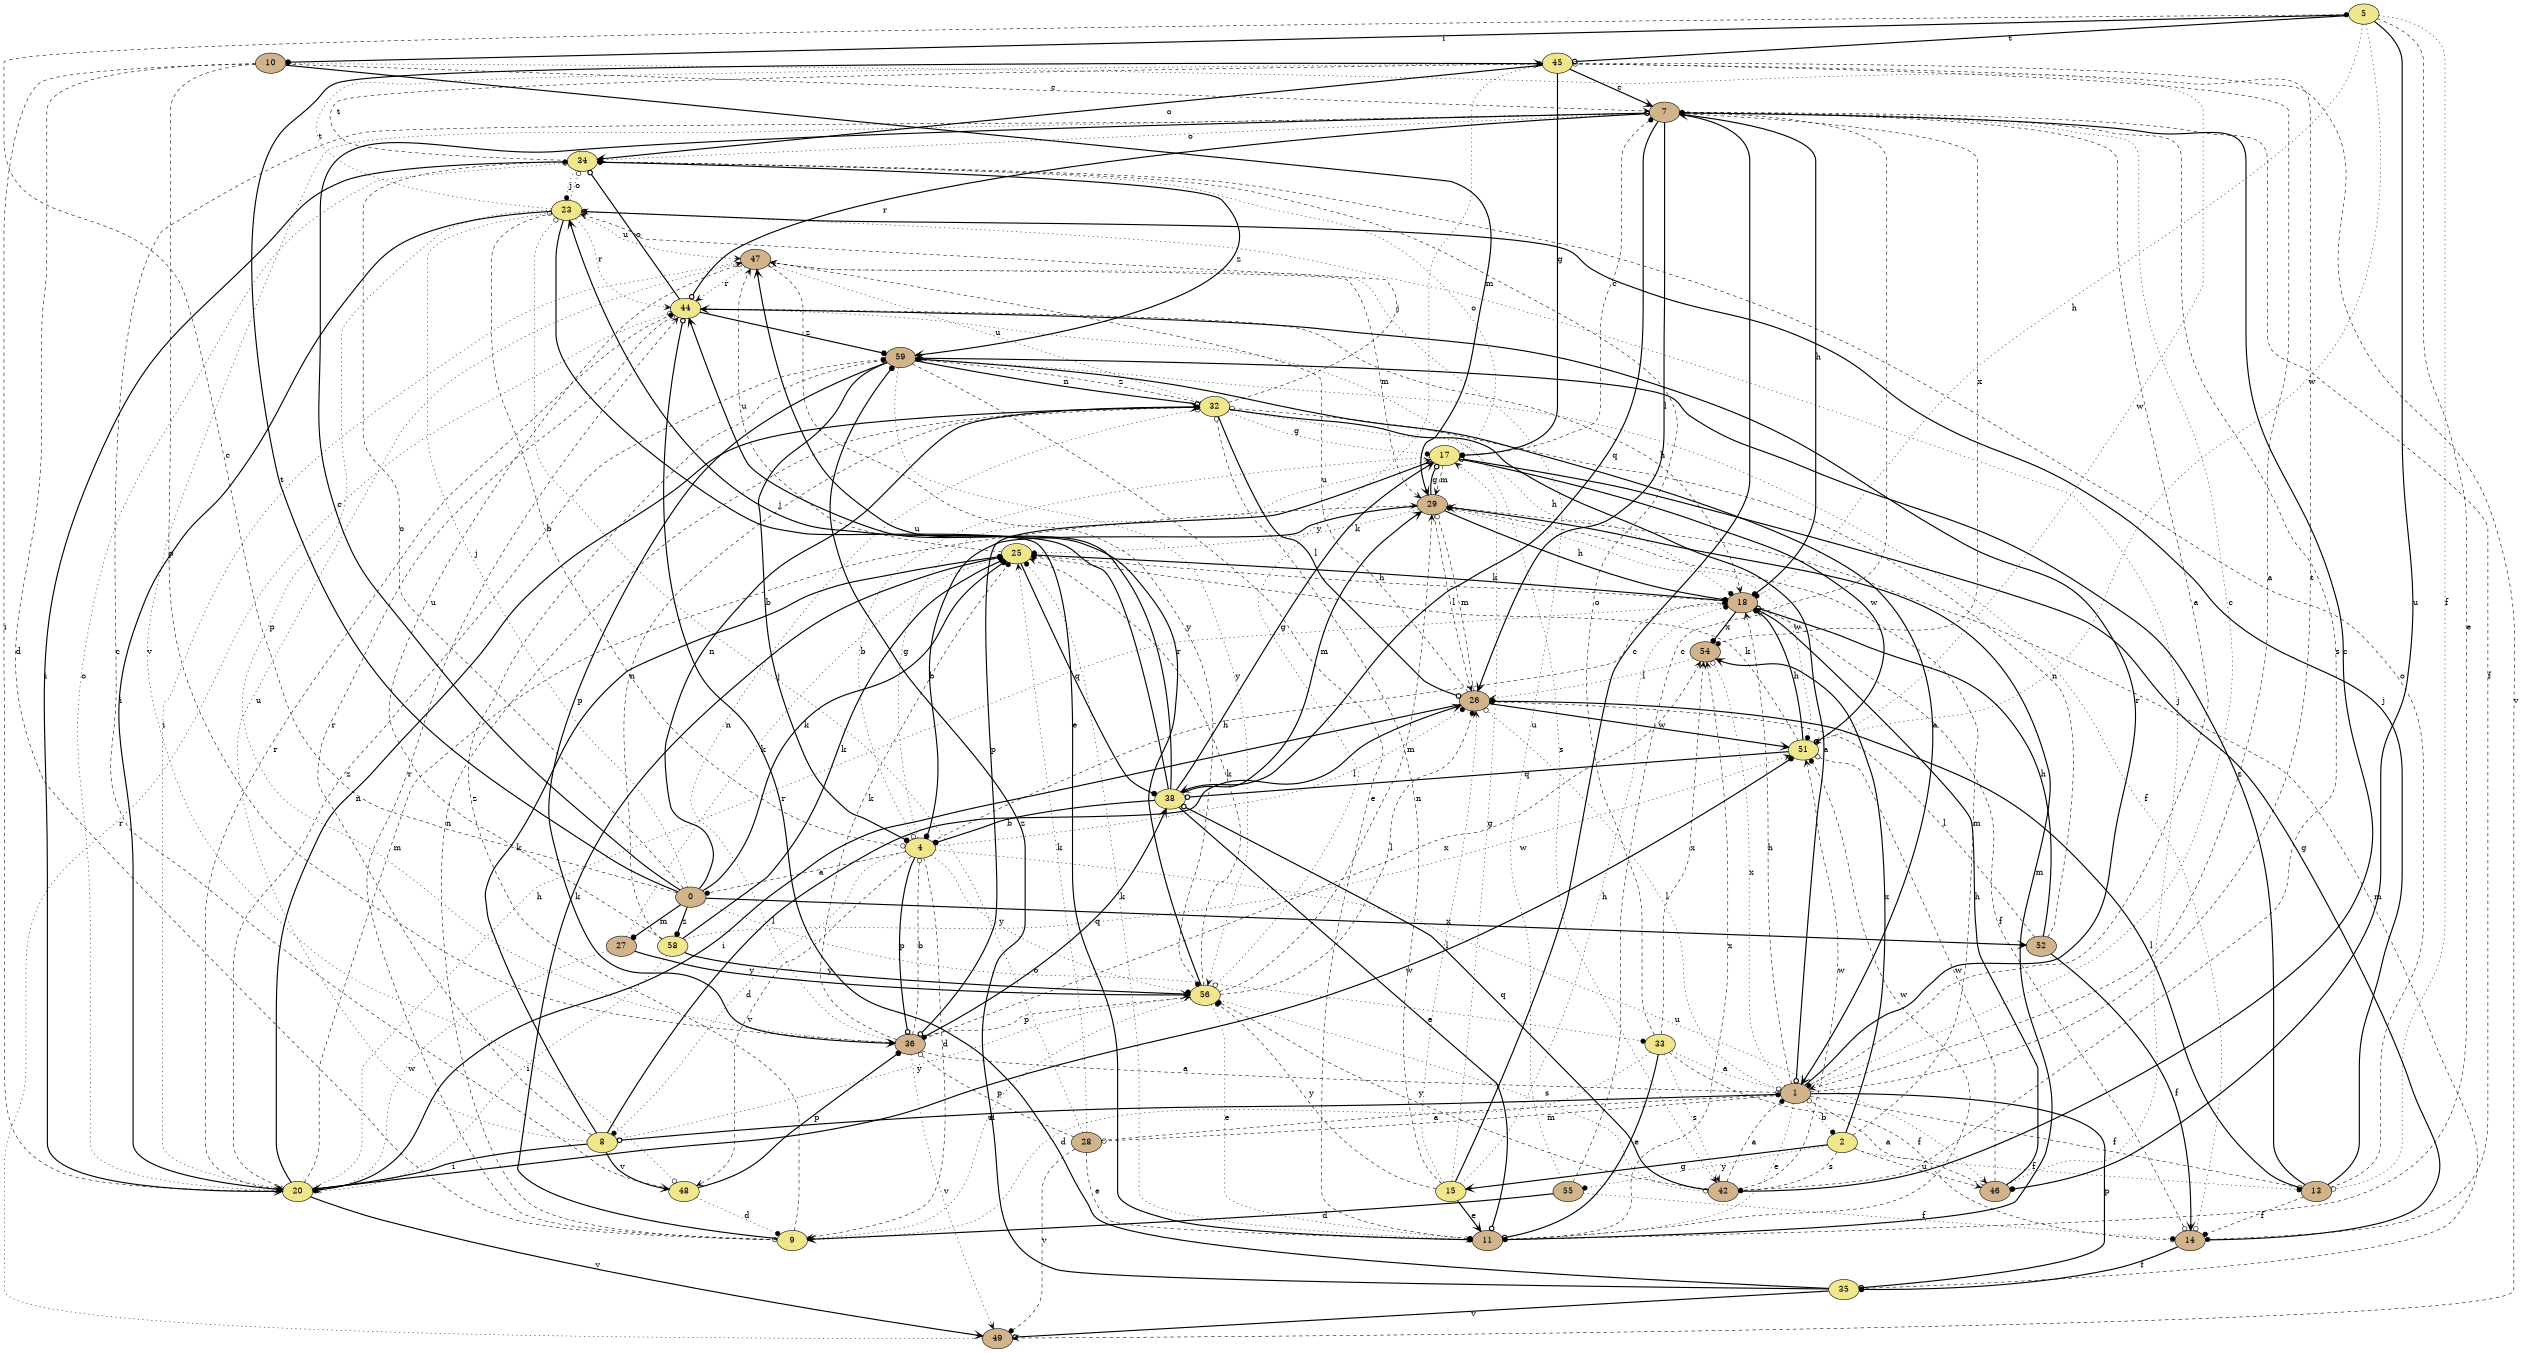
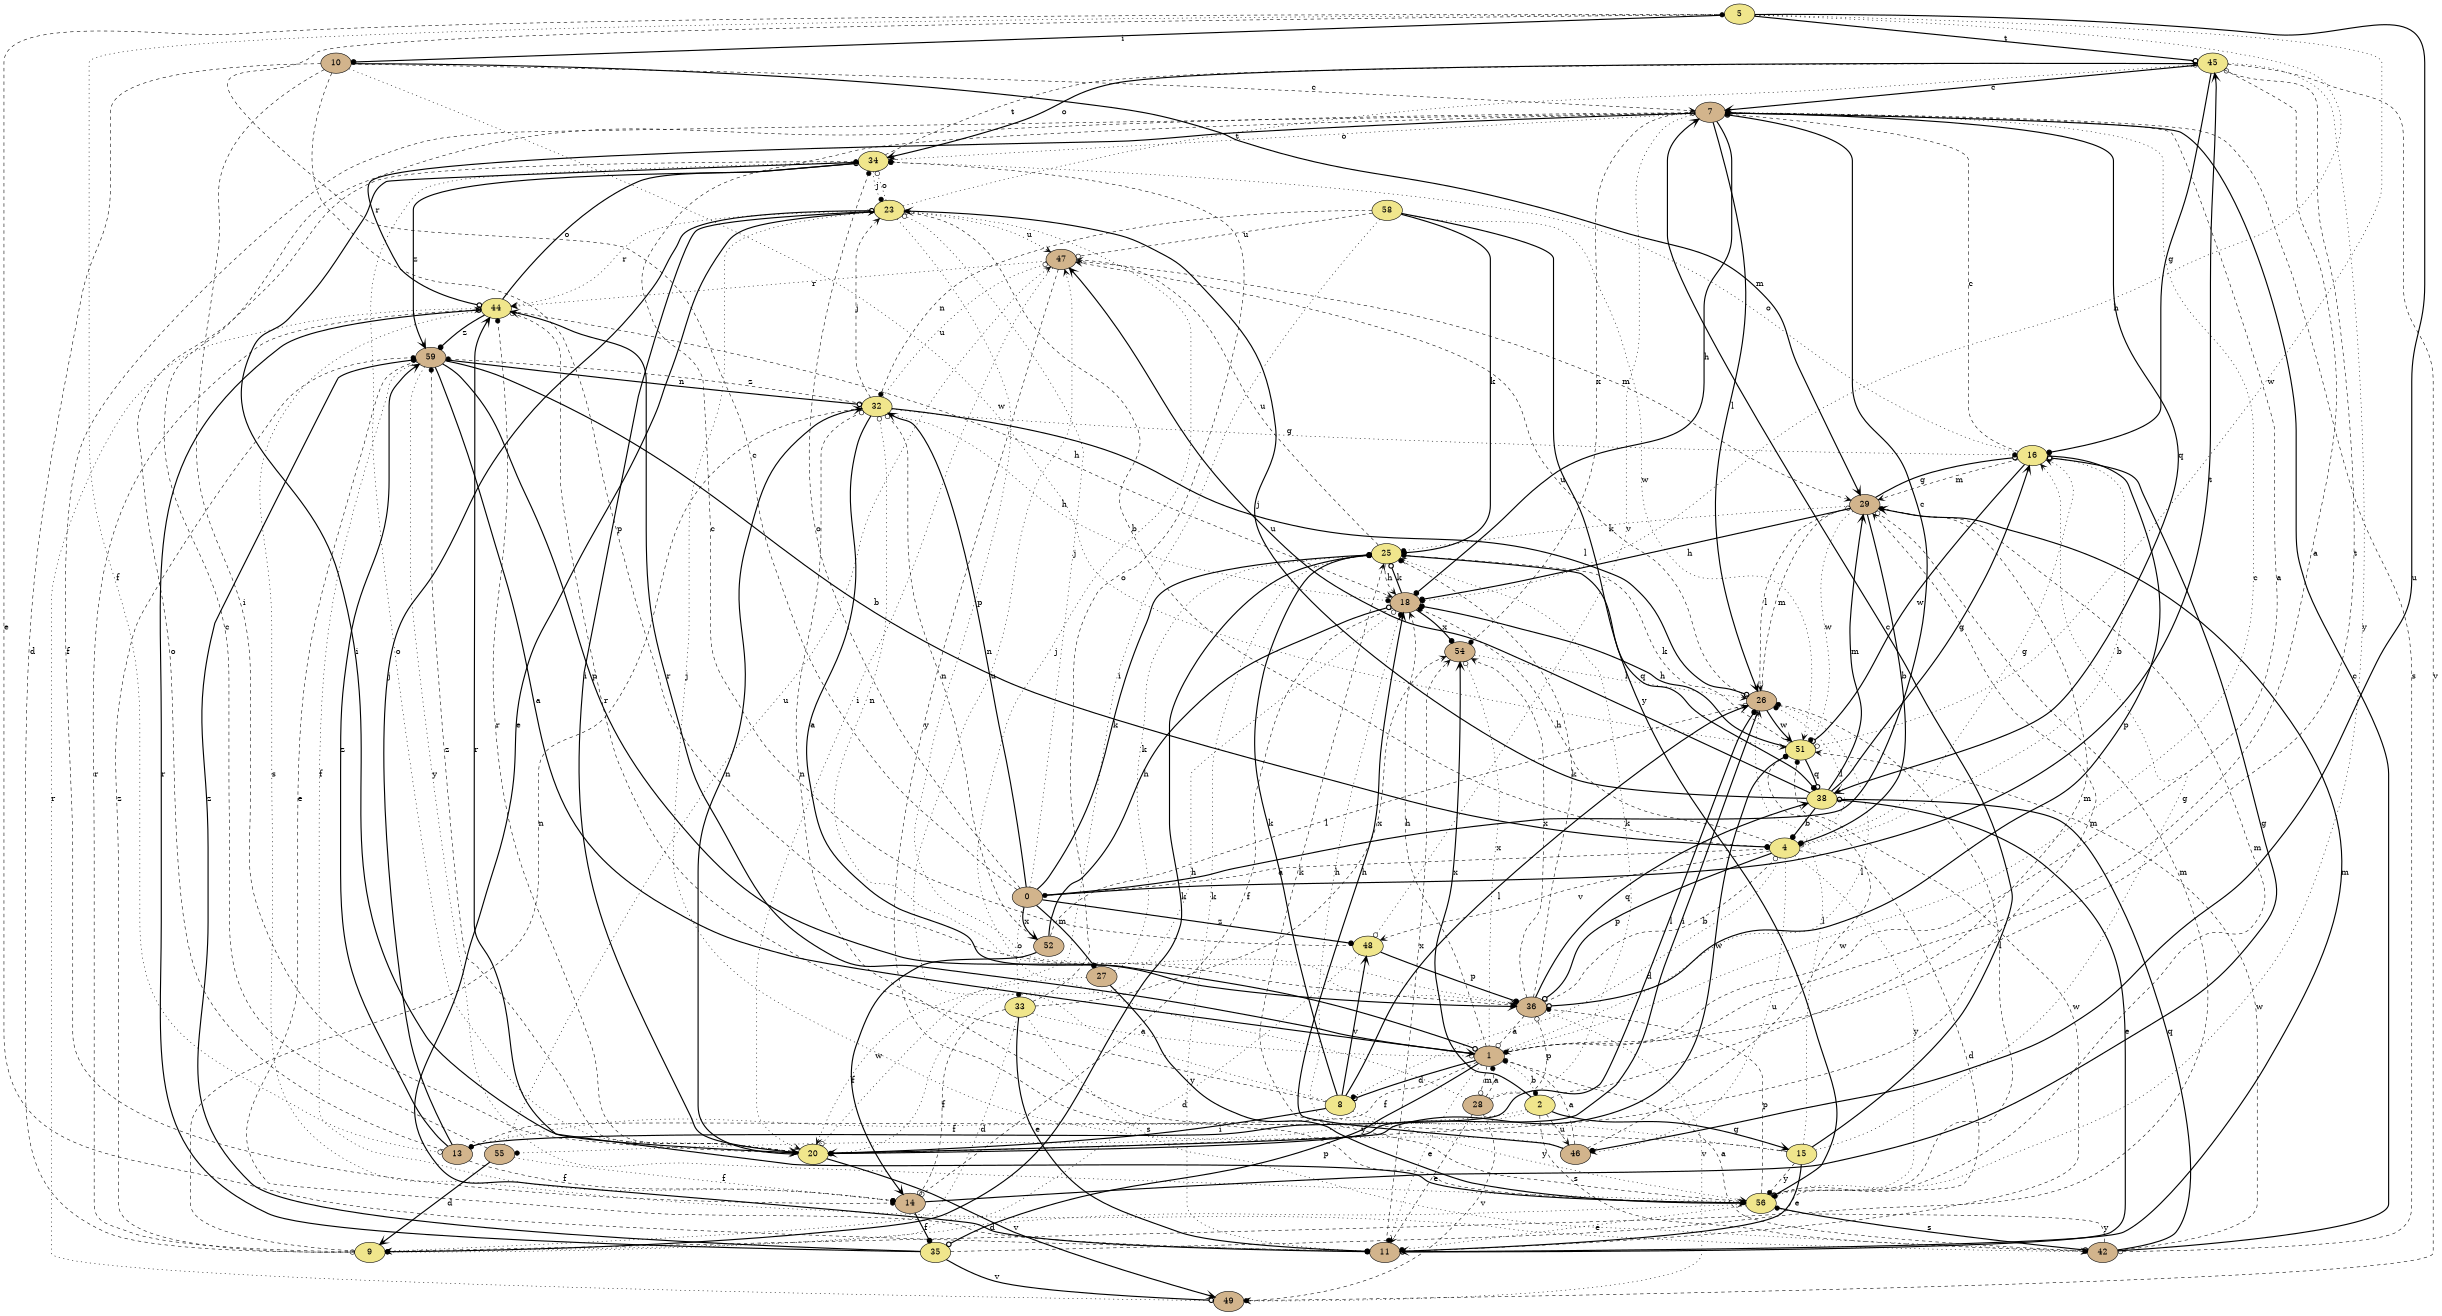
(1445, 456) -> (2032, 456)
(683, 919) -> (1195, 921)
(1473, 1078) -> (1929, 1232)
